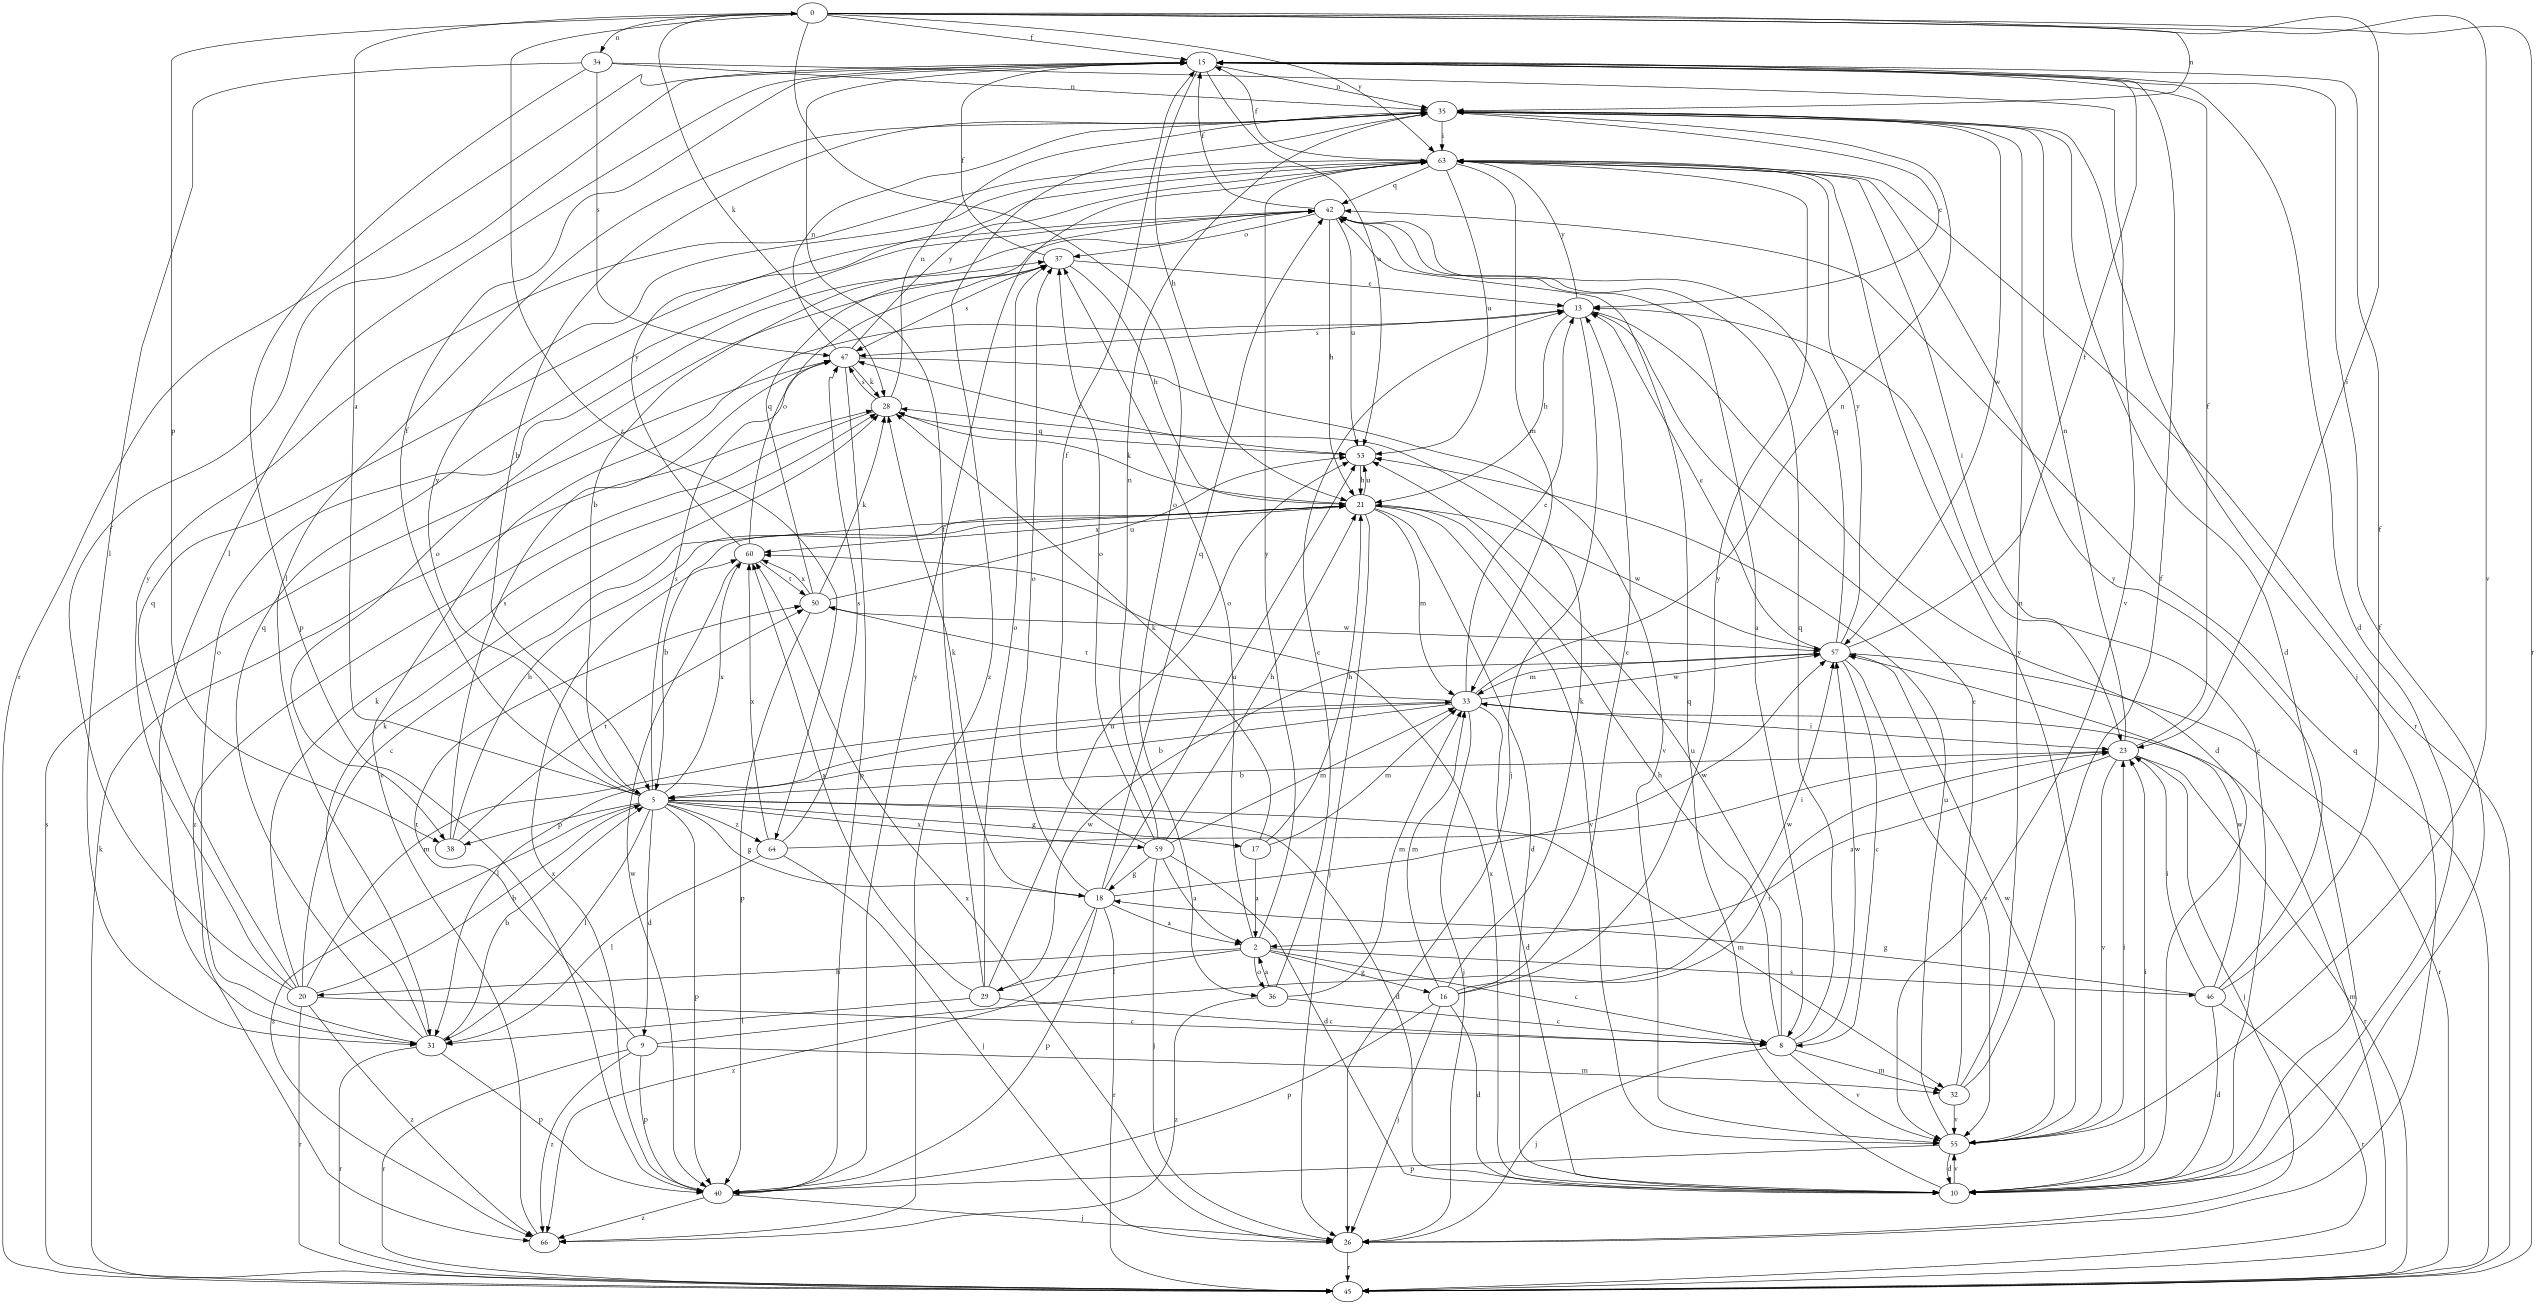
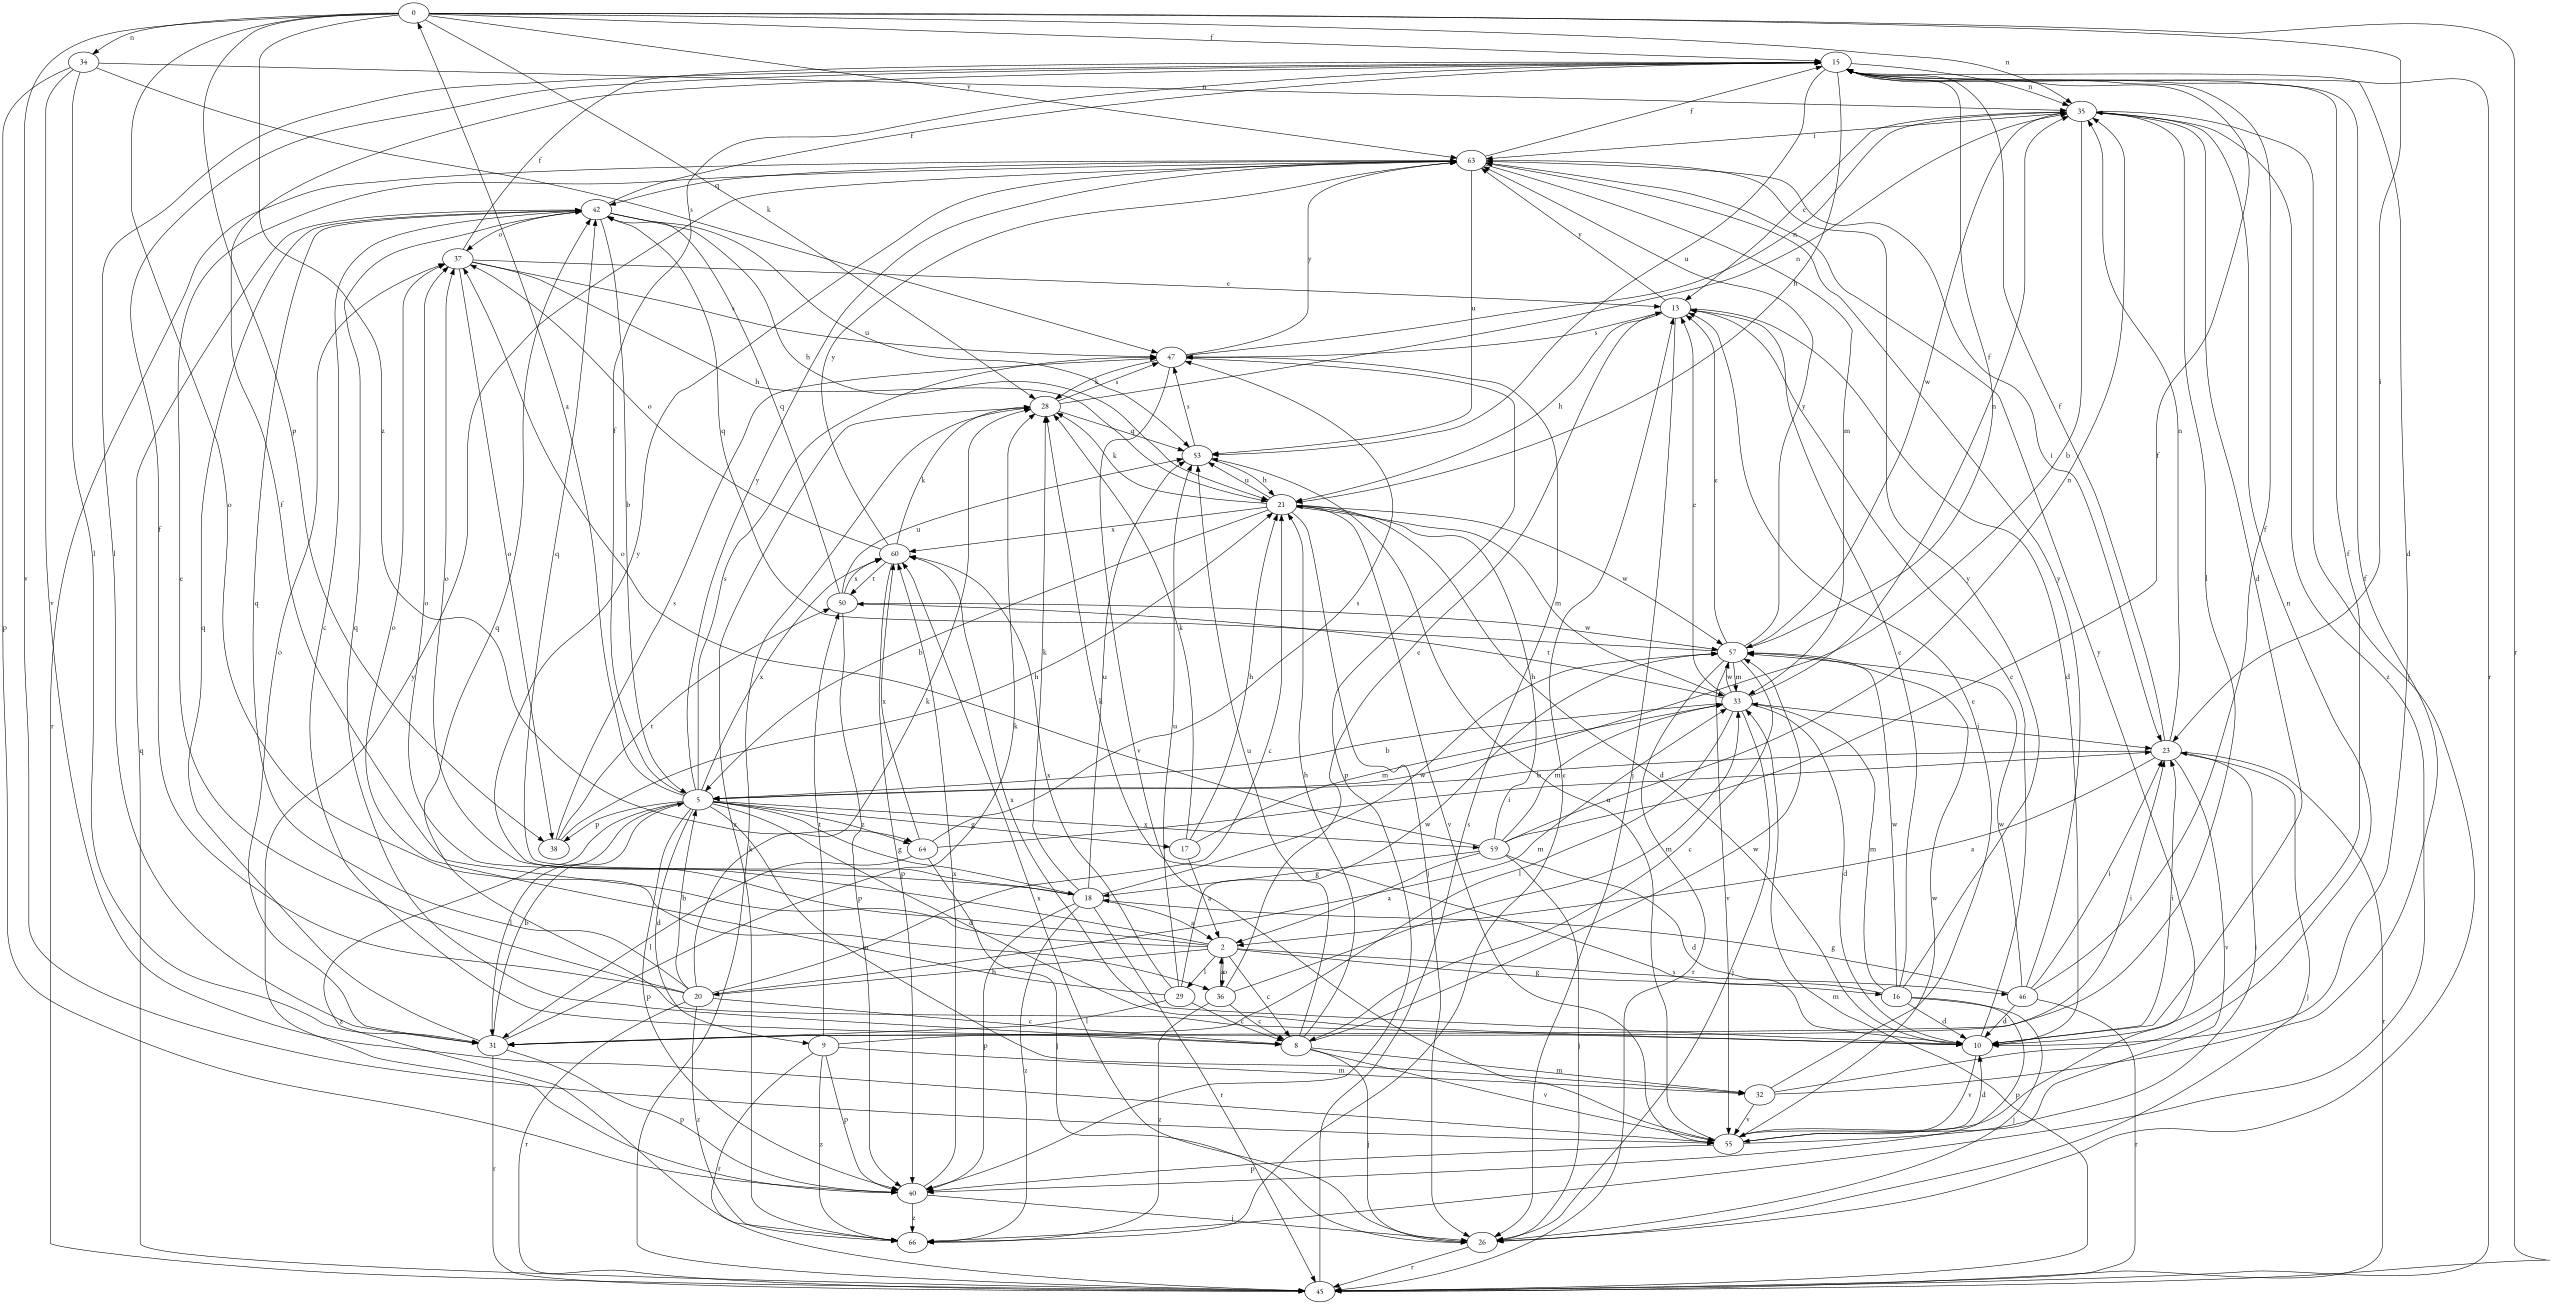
(922, 367) -> (301, 186)
(853, 518) -> (937, 451)
(148, 579) -> (181, 579)
(1757, 628) -> (325, 628)
(633, 874) -> (903, 874)
